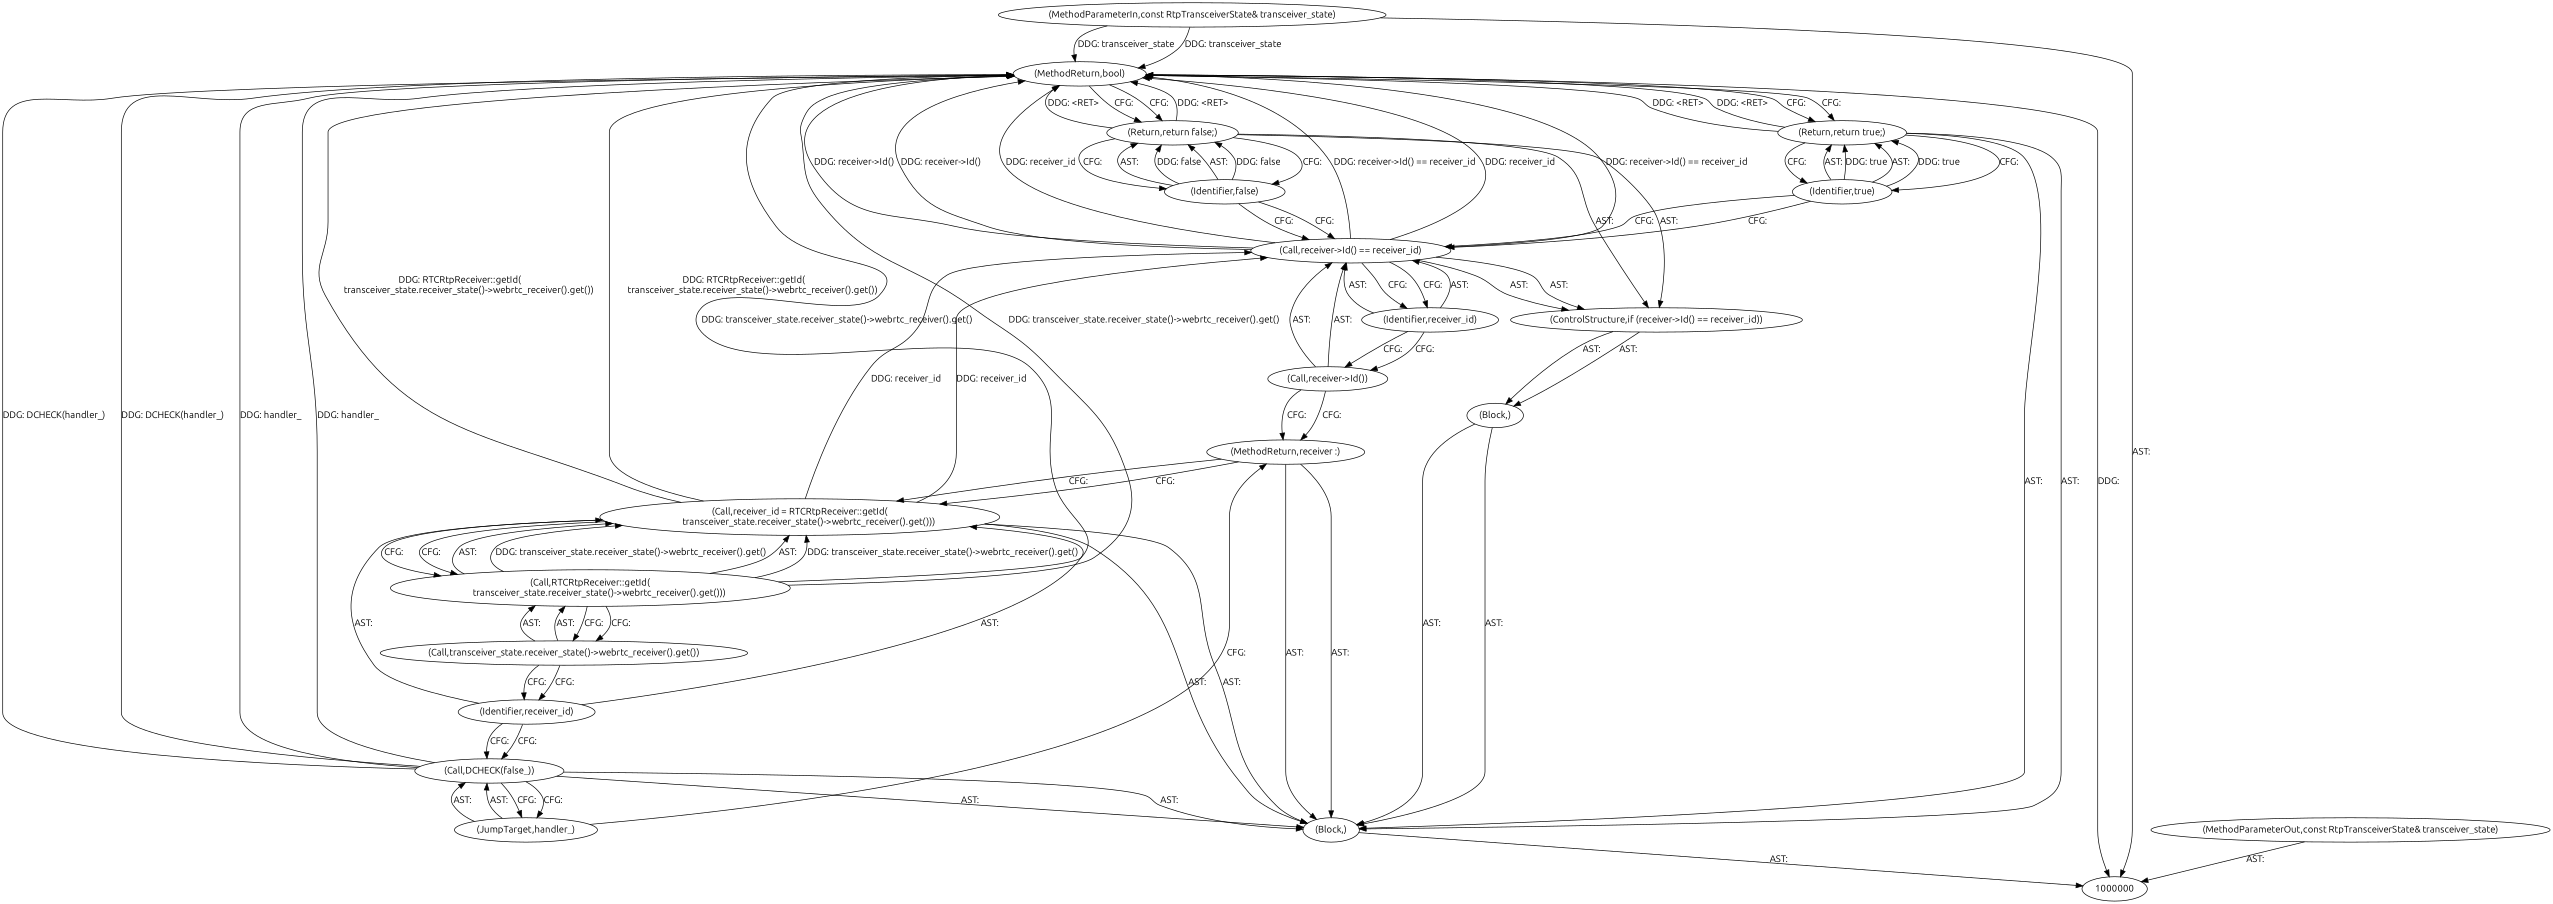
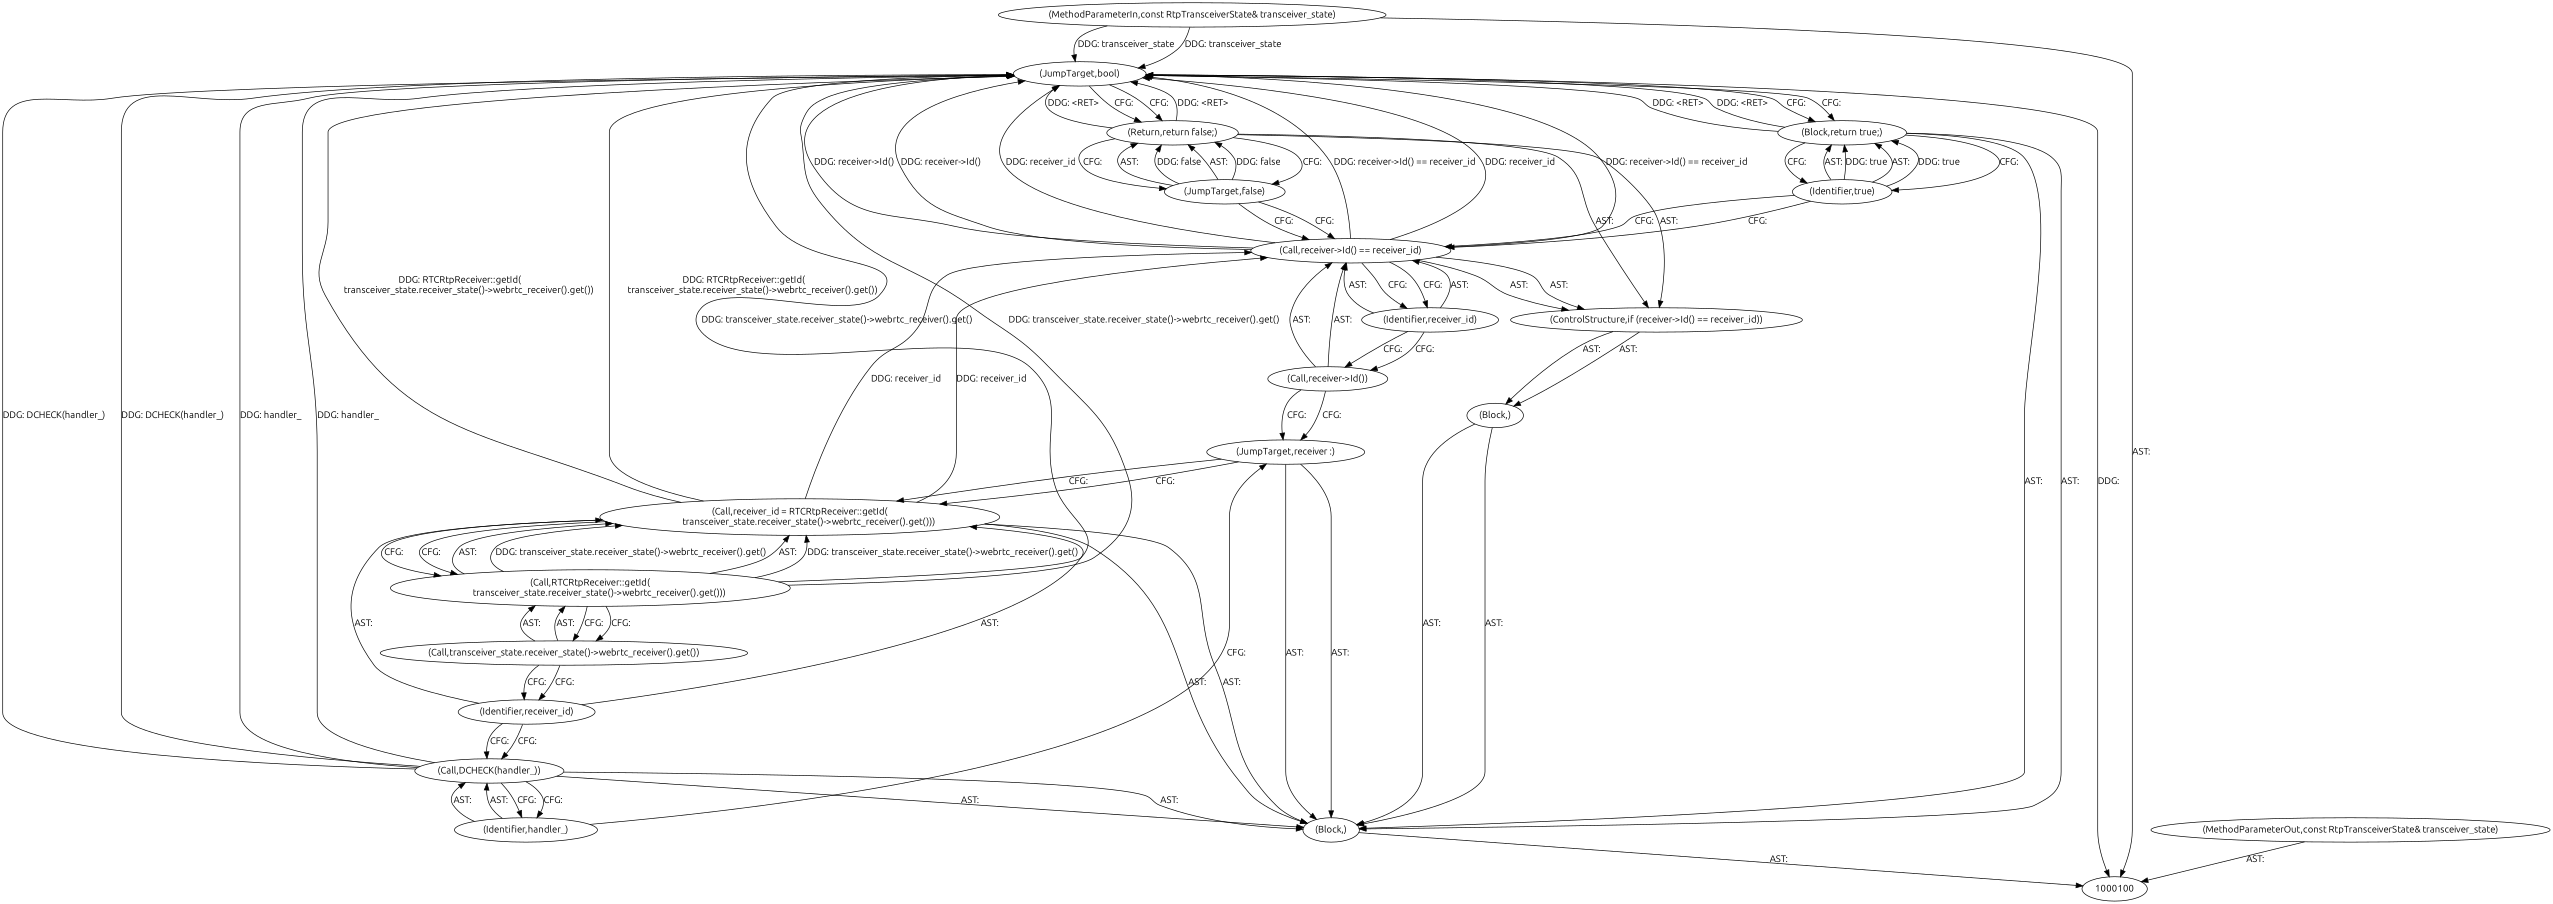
(1080, 74) -> (1080, 74)
(1842, 133) -> (1842, 133)
(1225, 192) -> (1225, 192)
(1286, 452) -> (1286, 452)
(489, 771) -> (489, 771)
(526, 830) -> (526, 830)
(2115, 889) -> (2115, 889)
